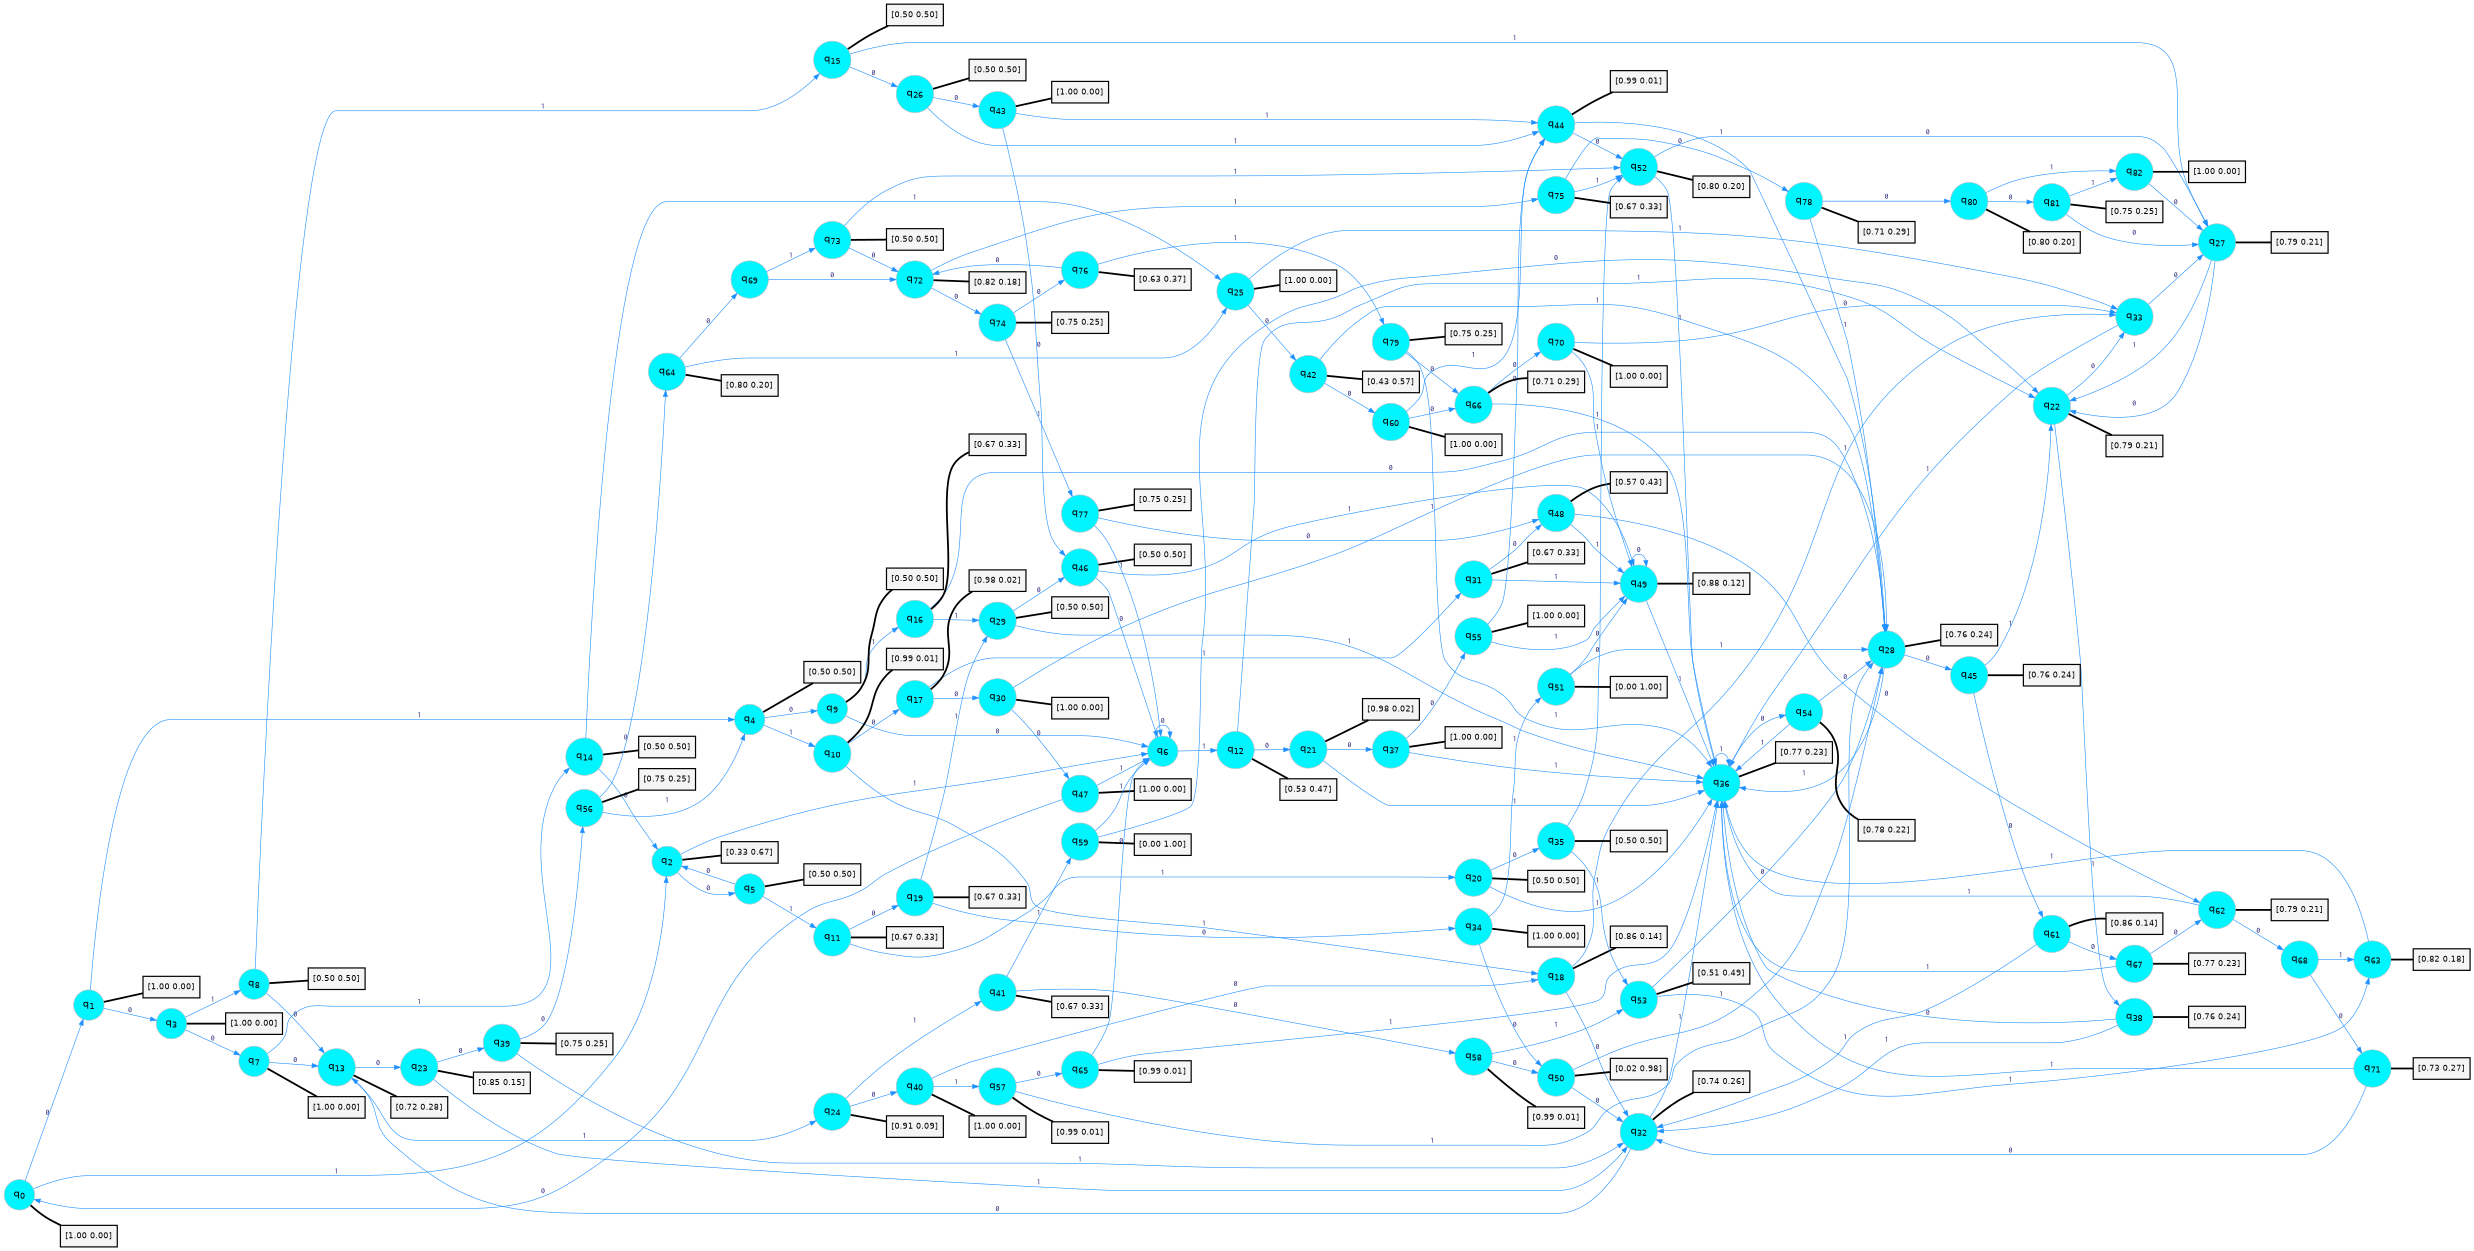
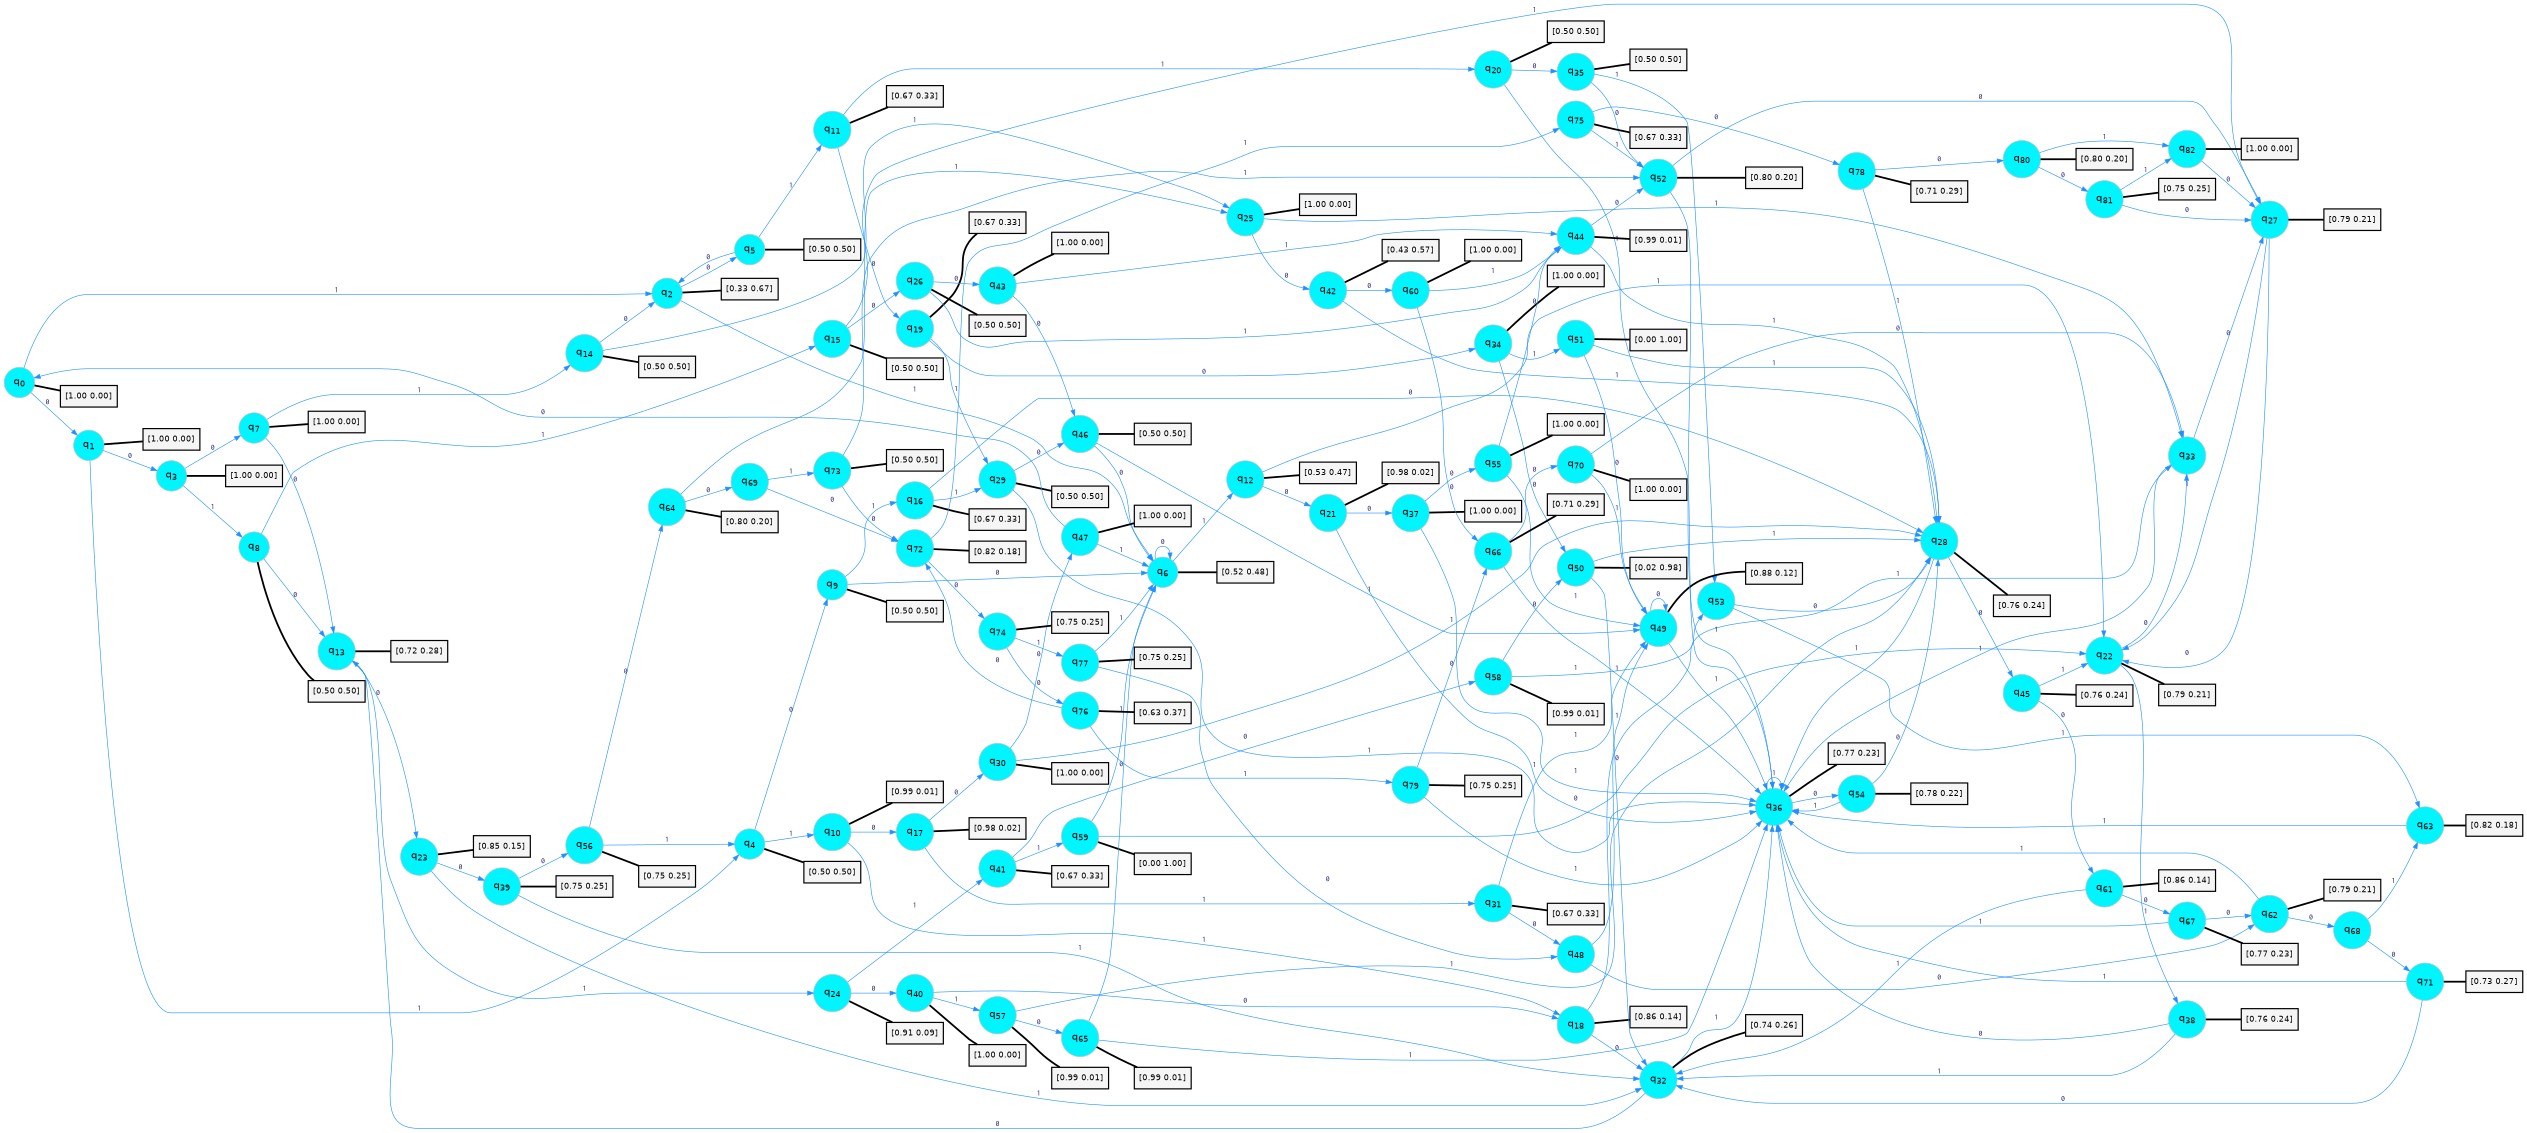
(1639, 482) -> none
none -> (1245, 572)
(1721, 973) -> none
